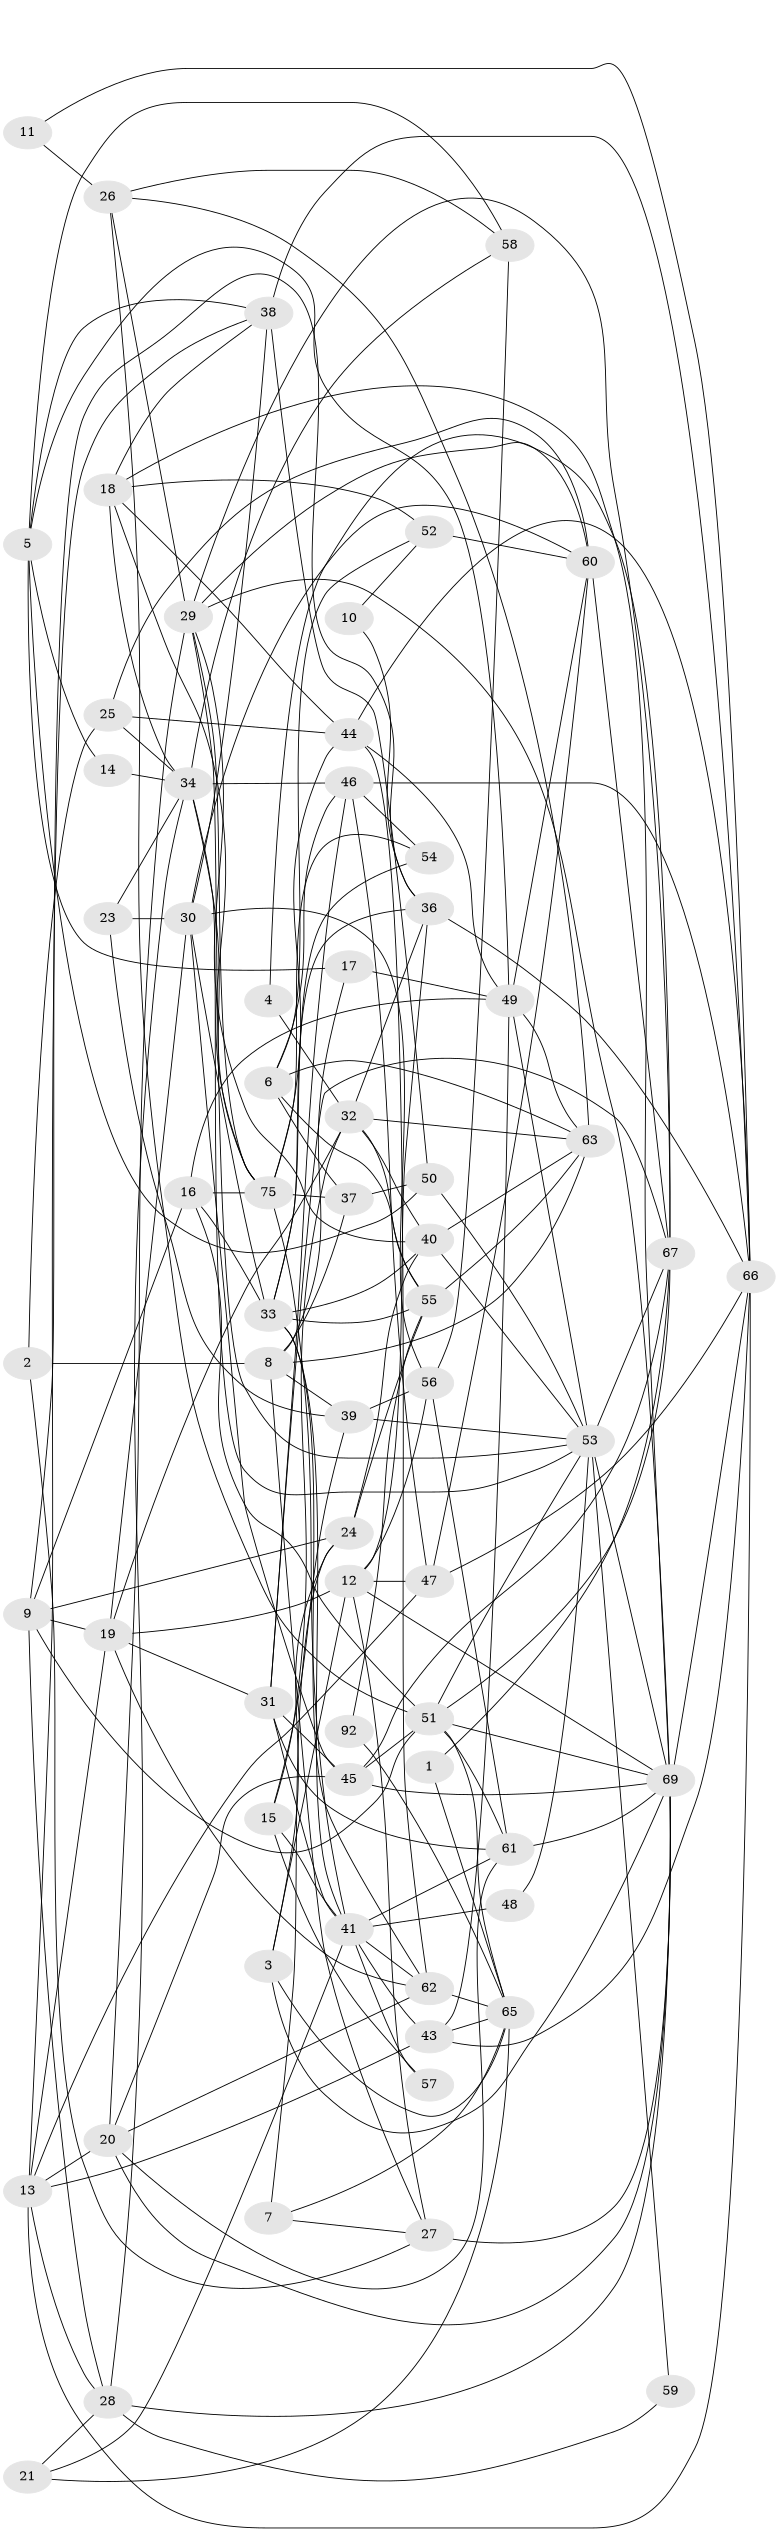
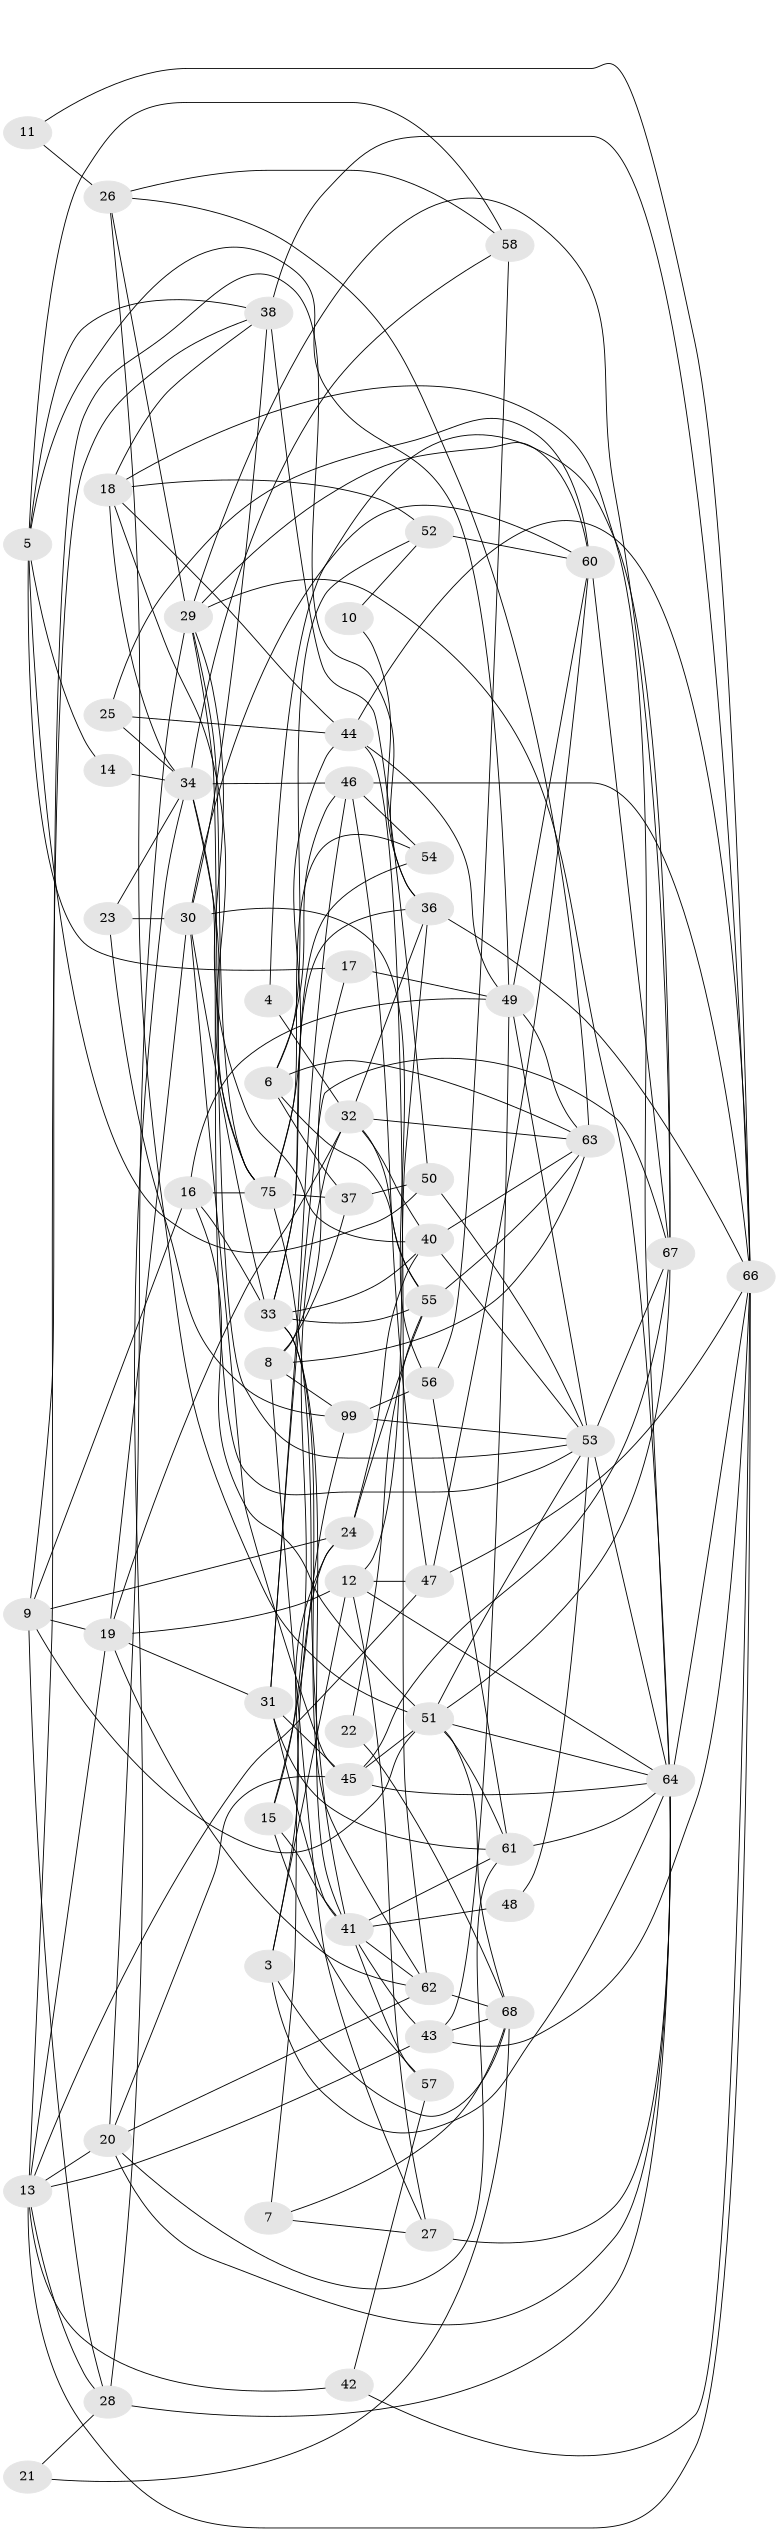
(28, 1363) -> none
(349, 1417) -> (349, 1417)
(398, 1505) -> none
(349, 1731) -> (349, 1731)
(430, 1767) -> none
(671, 1780) -> (671, 1780)
(510, 2013) -> (510, 2013)
(220, 2247) -> none
none -> (349, 2385)
(671, 2391) -> none
